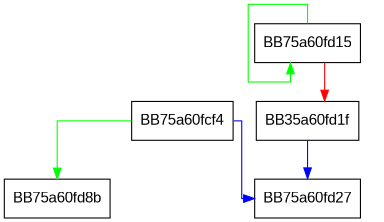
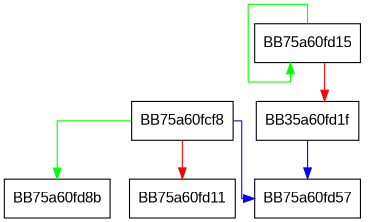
(182, 121) -> (182, 121)
none -> (182, 199)
(308, 199) -> (308, 199)
